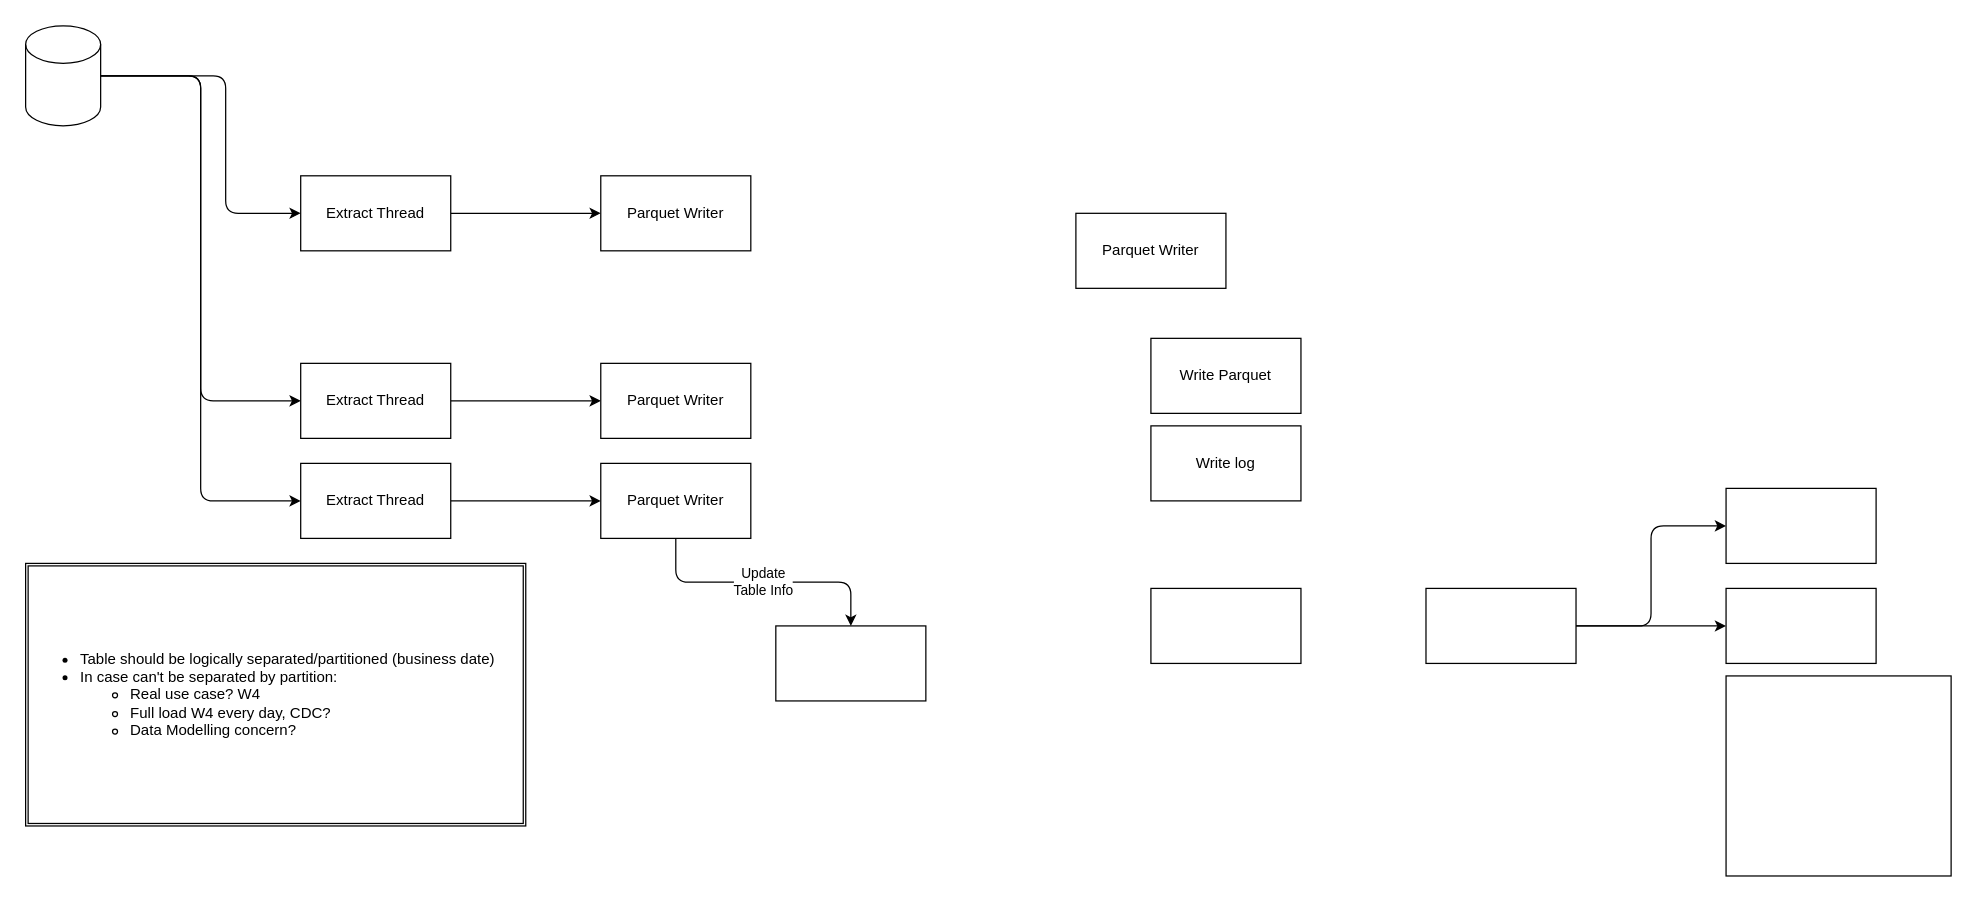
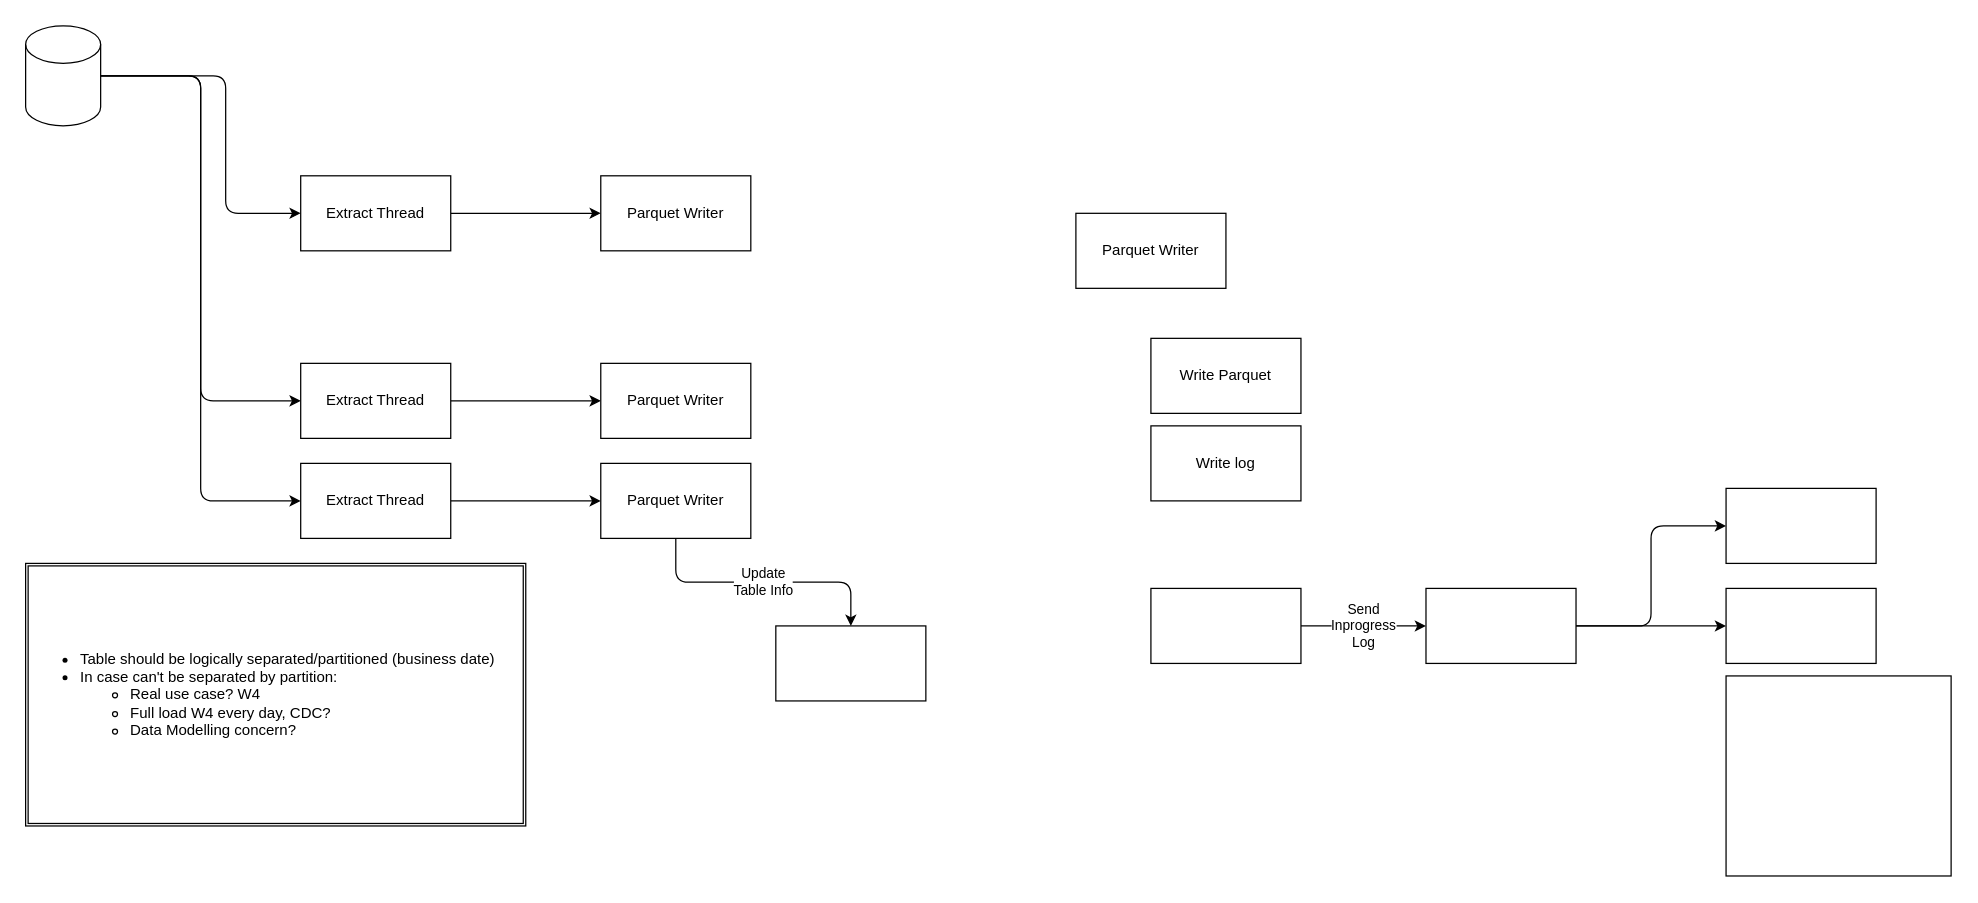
none -> (1359, 626)
